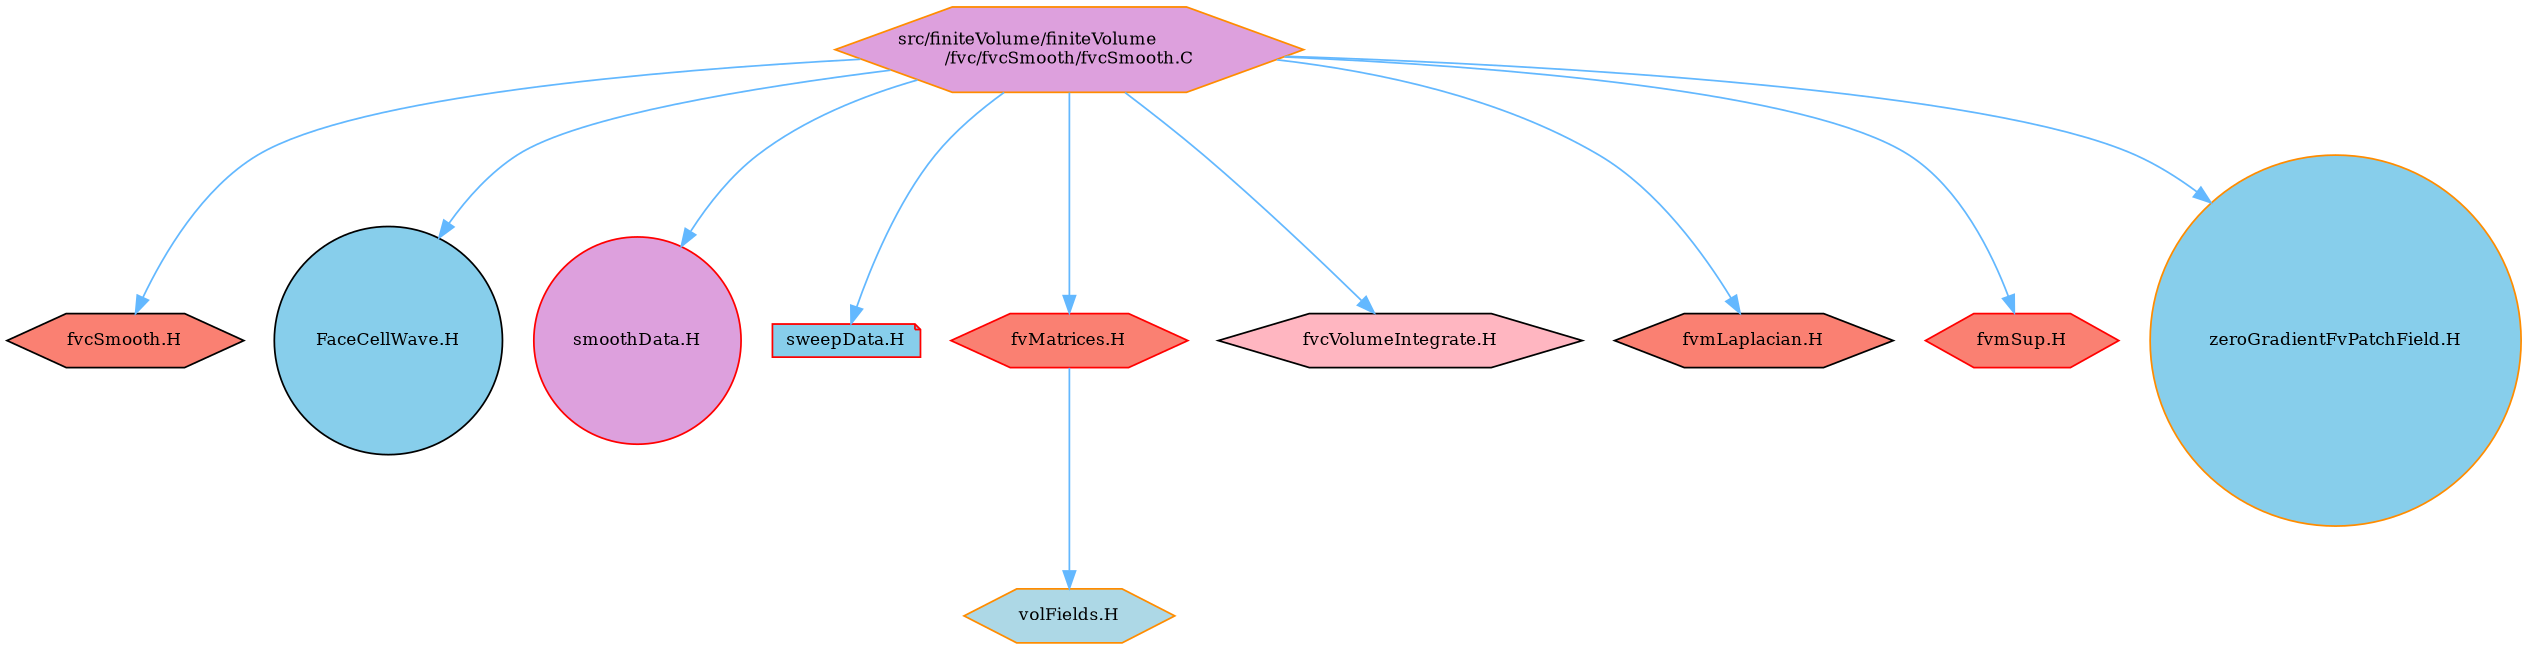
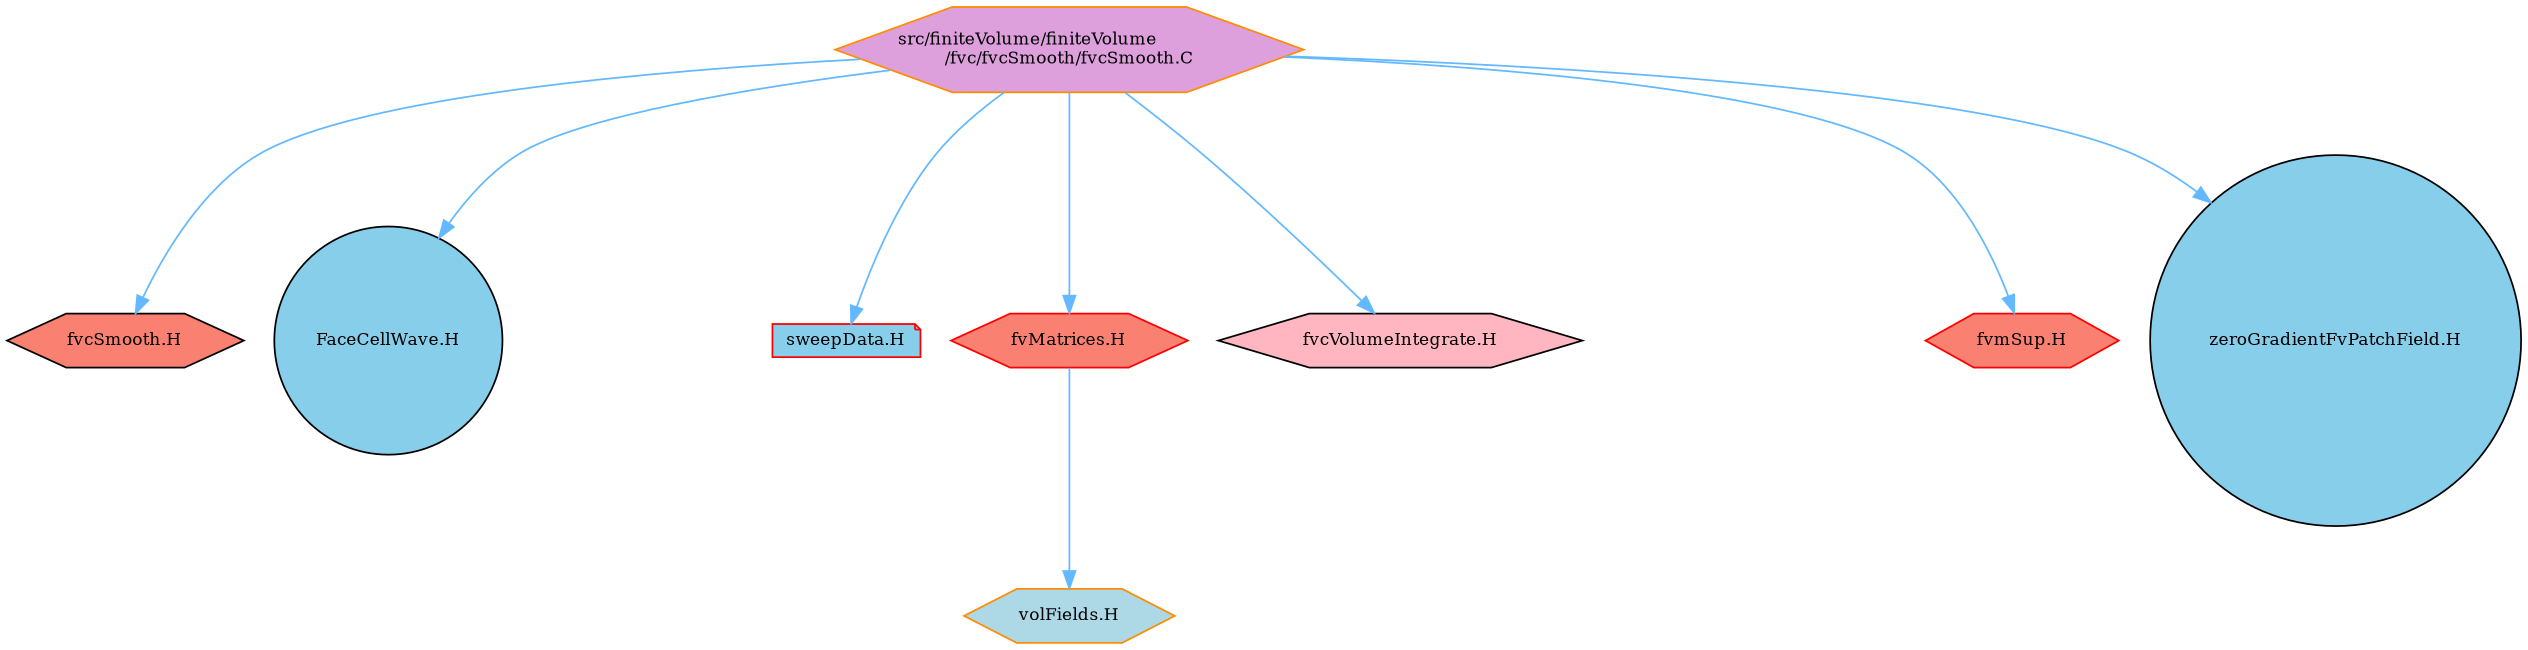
(637, 341) -> none
(1754, 341) -> none
(2336, 341) -> (2336, 341)
